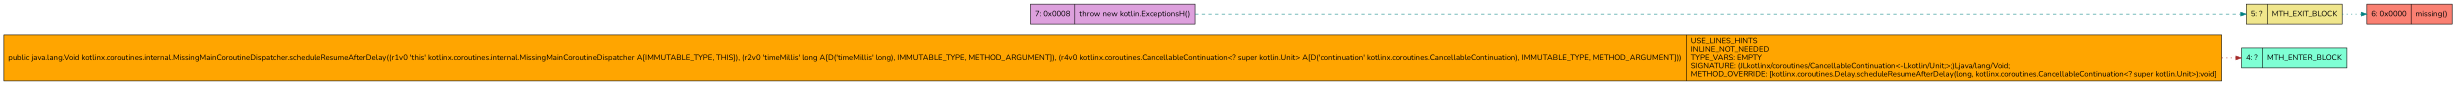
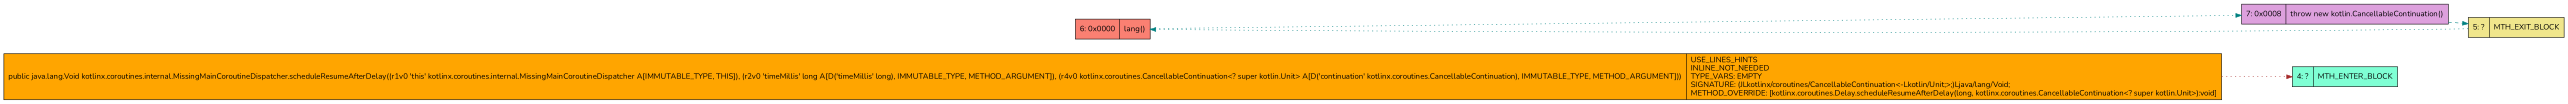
(1135, 14) -> (2367, 14)
(2432, 14) -> (1135, 29)
none -> (1693, 22)
